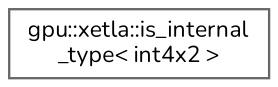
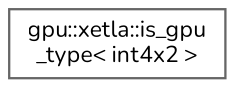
(139, 44) -> (117, 44)
